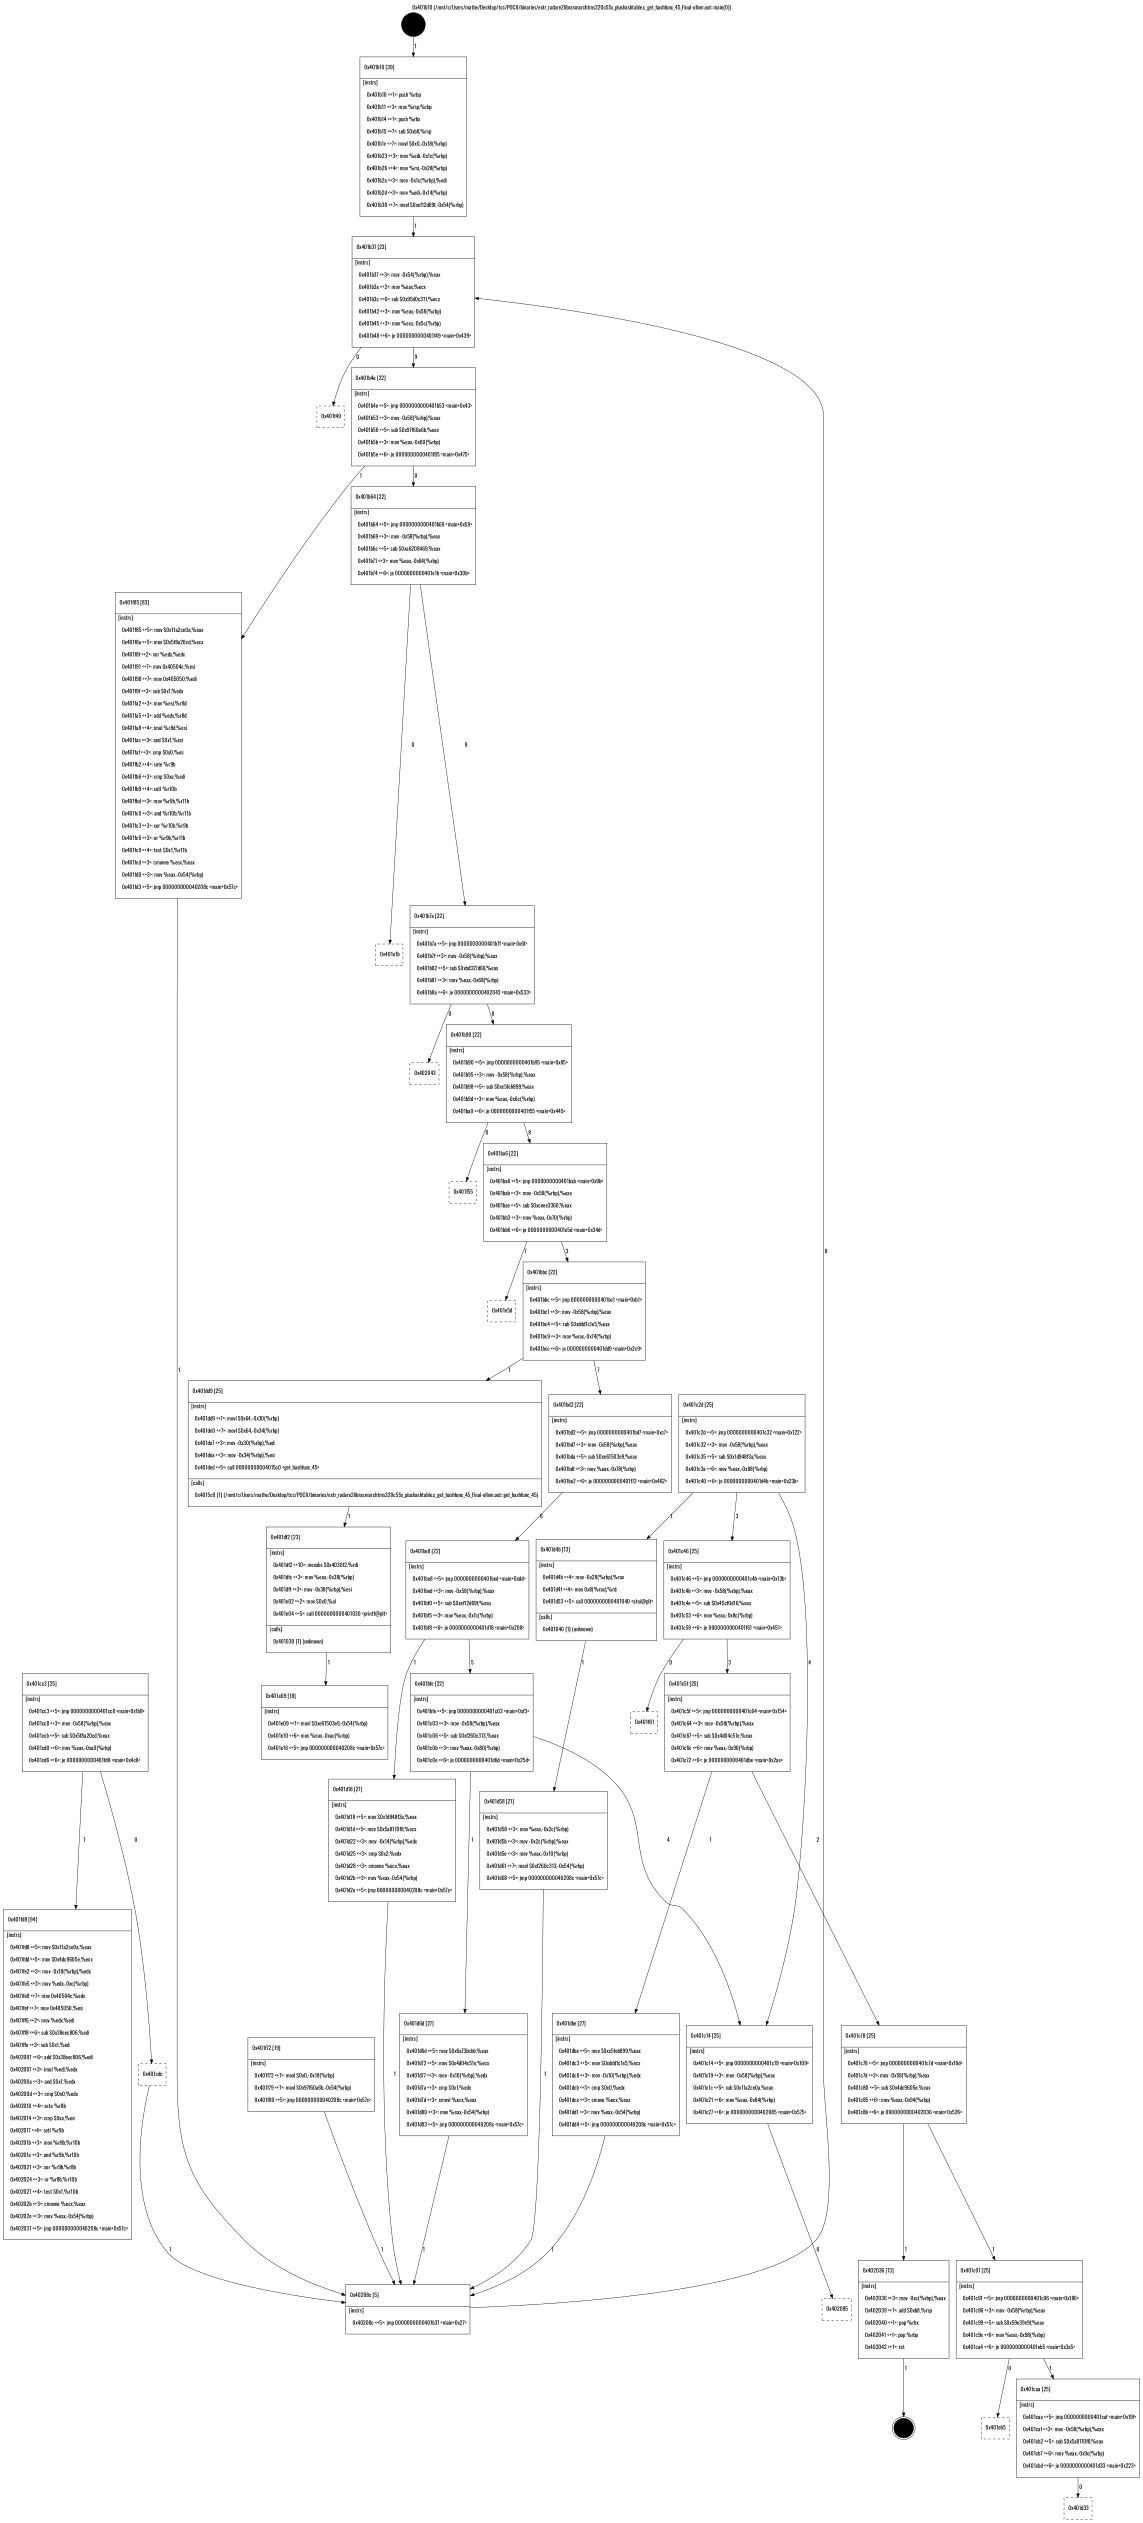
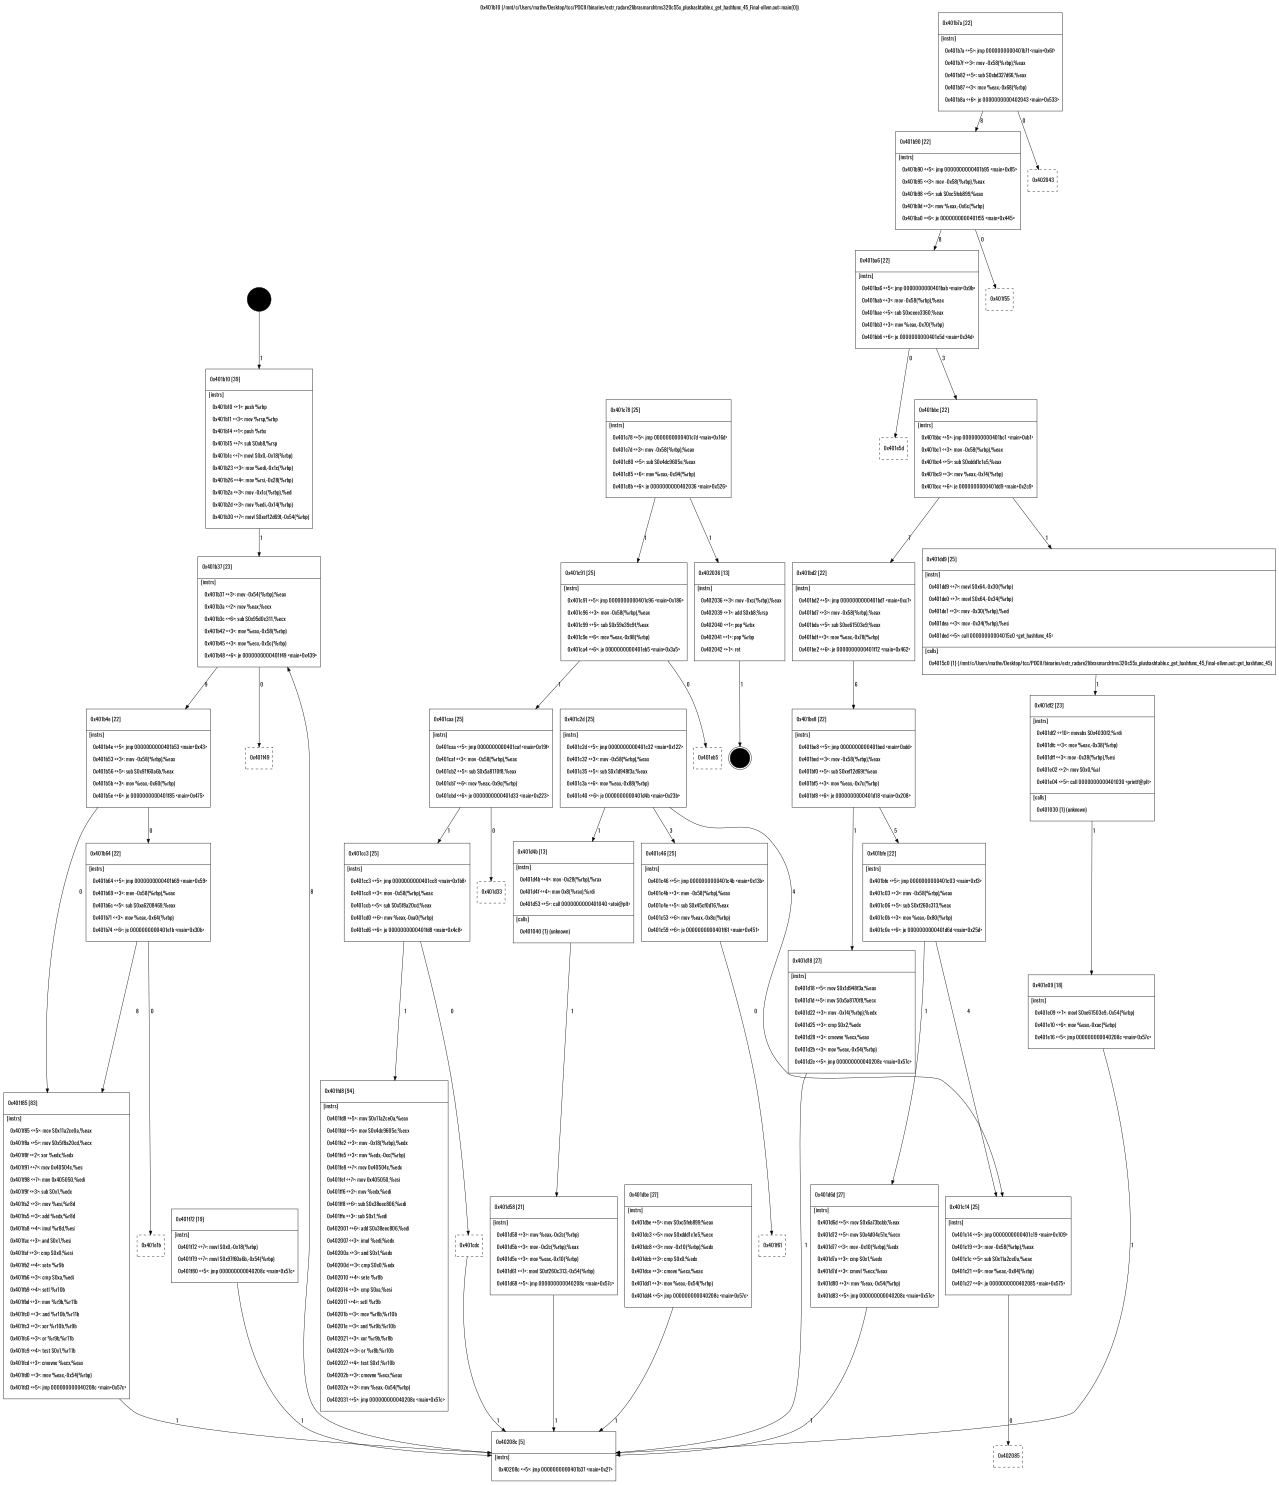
(360, 476) -> (80, 892)
(442, 743) -> (120, 1015)
none -> (450, 824)
(525, 1252) -> (910, 359)
none -> (1036, 1421)
(727, 1722) -> none
